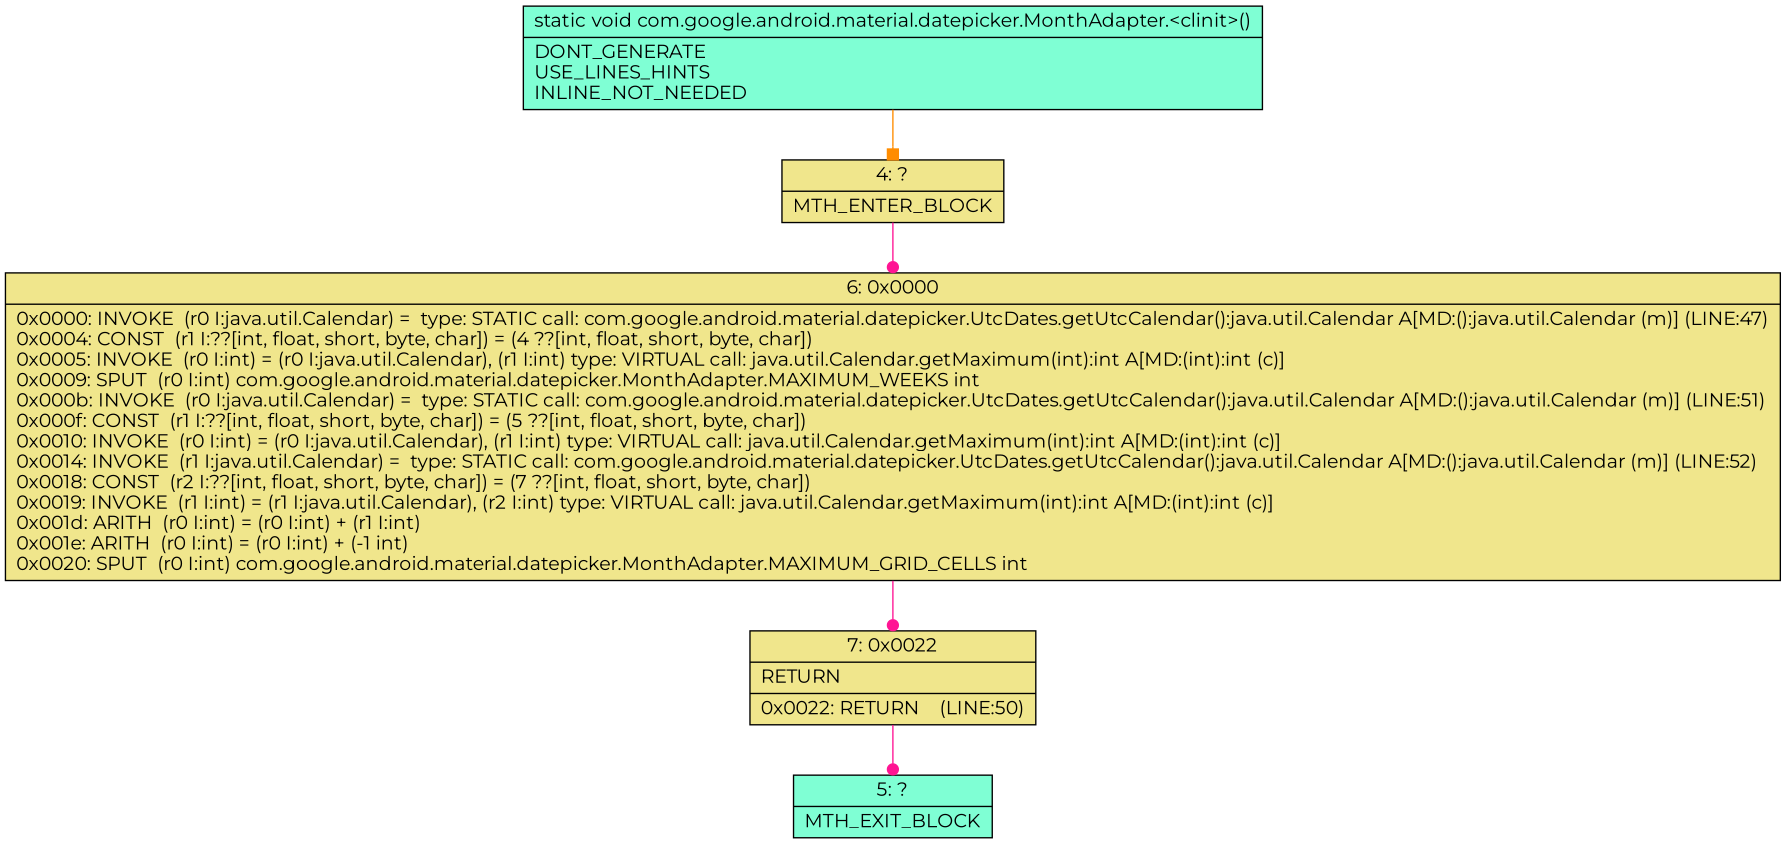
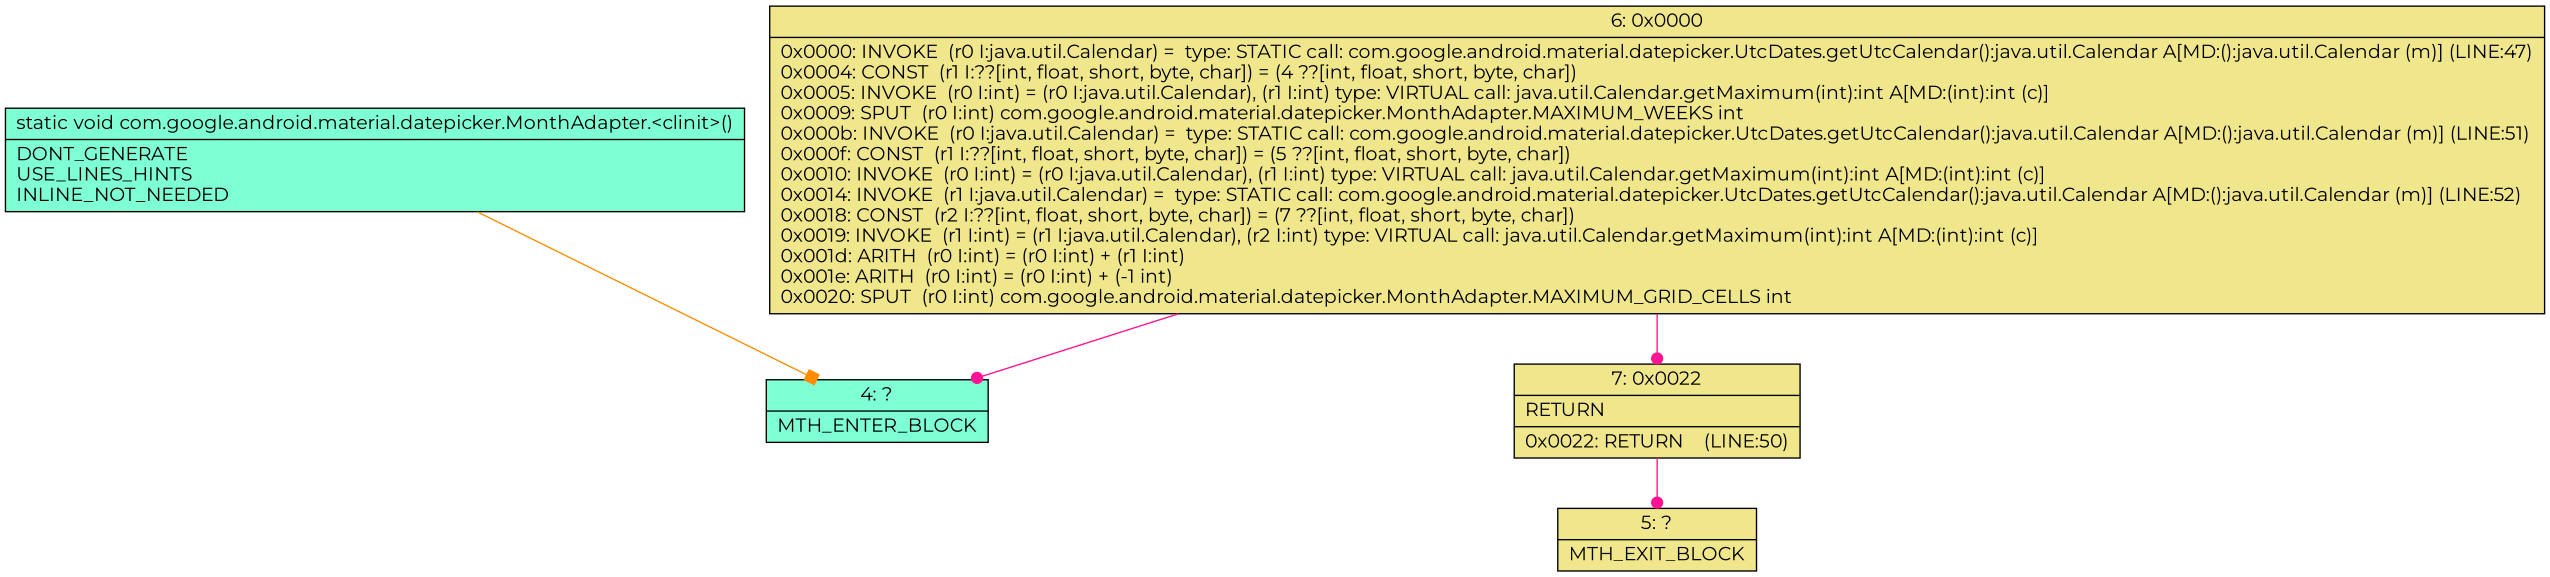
(893, 191) -> (877, 411)
(893, 242) -> (1080, 345)
(893, 806) -> (1657, 540)
